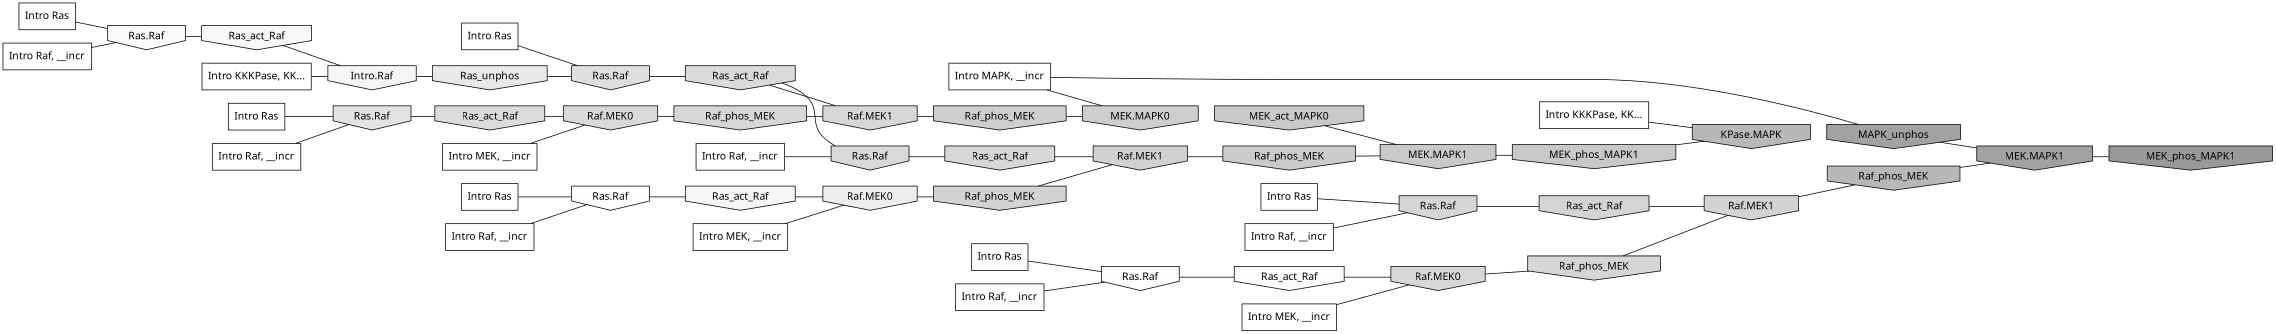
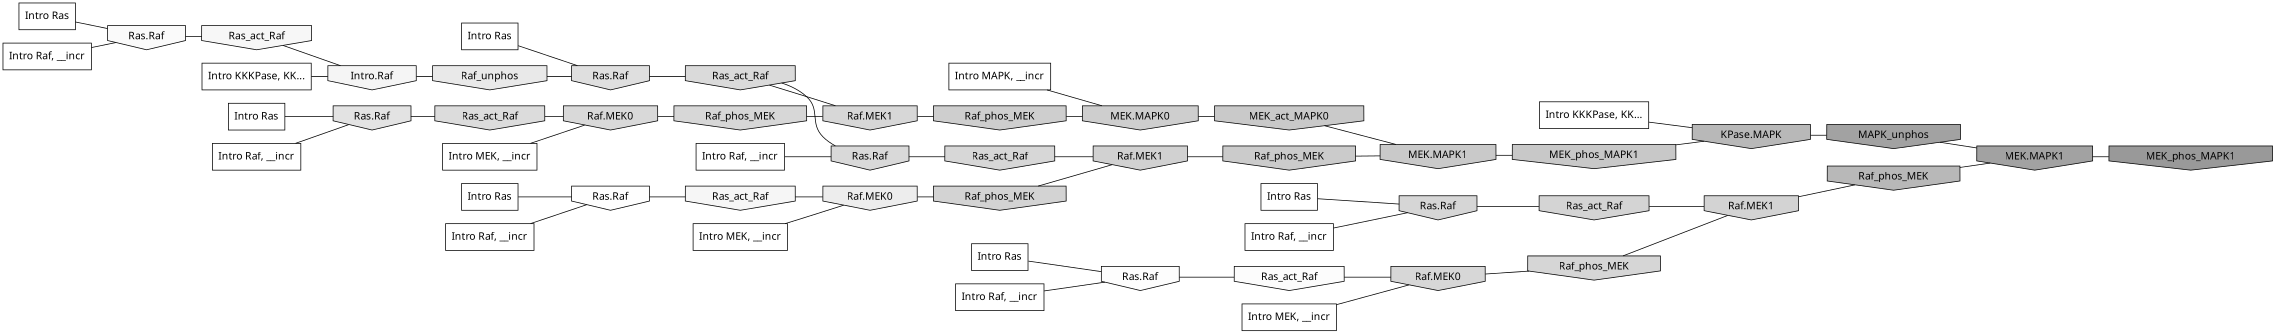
(490, 77) -> (490, 77)
(1457, 80) -> (1819, 135)
none -> (1206, 117)
